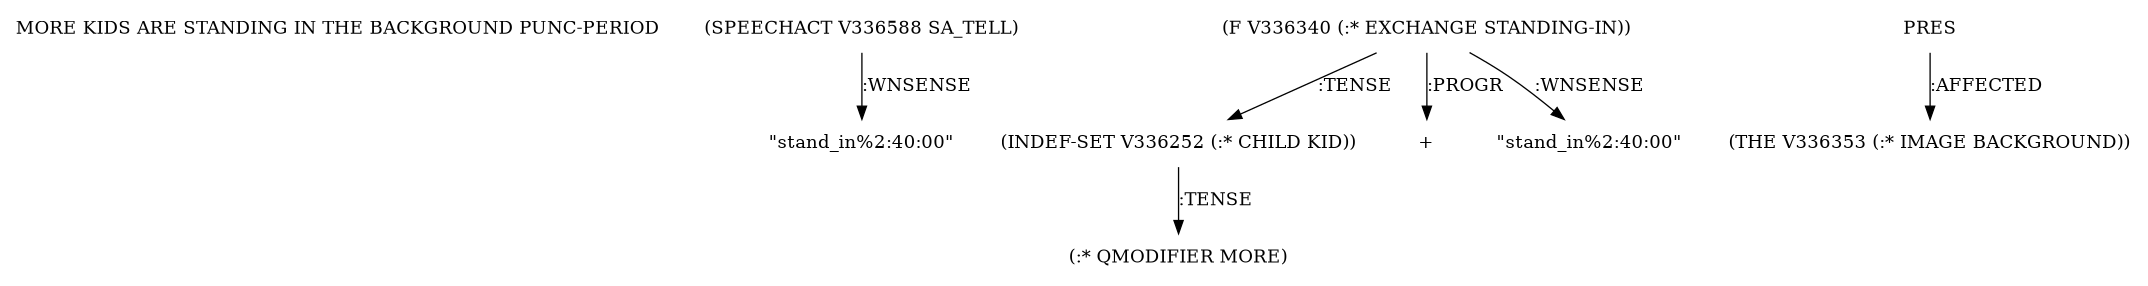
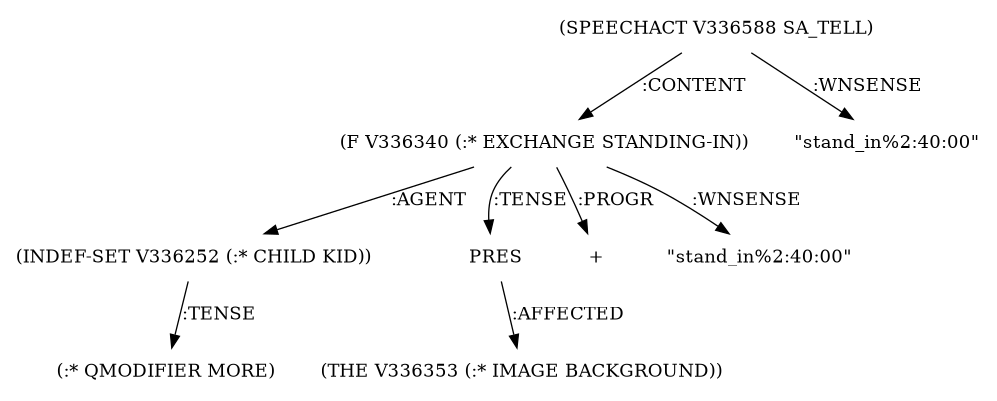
(338, 29) -> none
none -> (636, 82)
(1355, 86) -> (429, 200)
none -> (493, 191)
